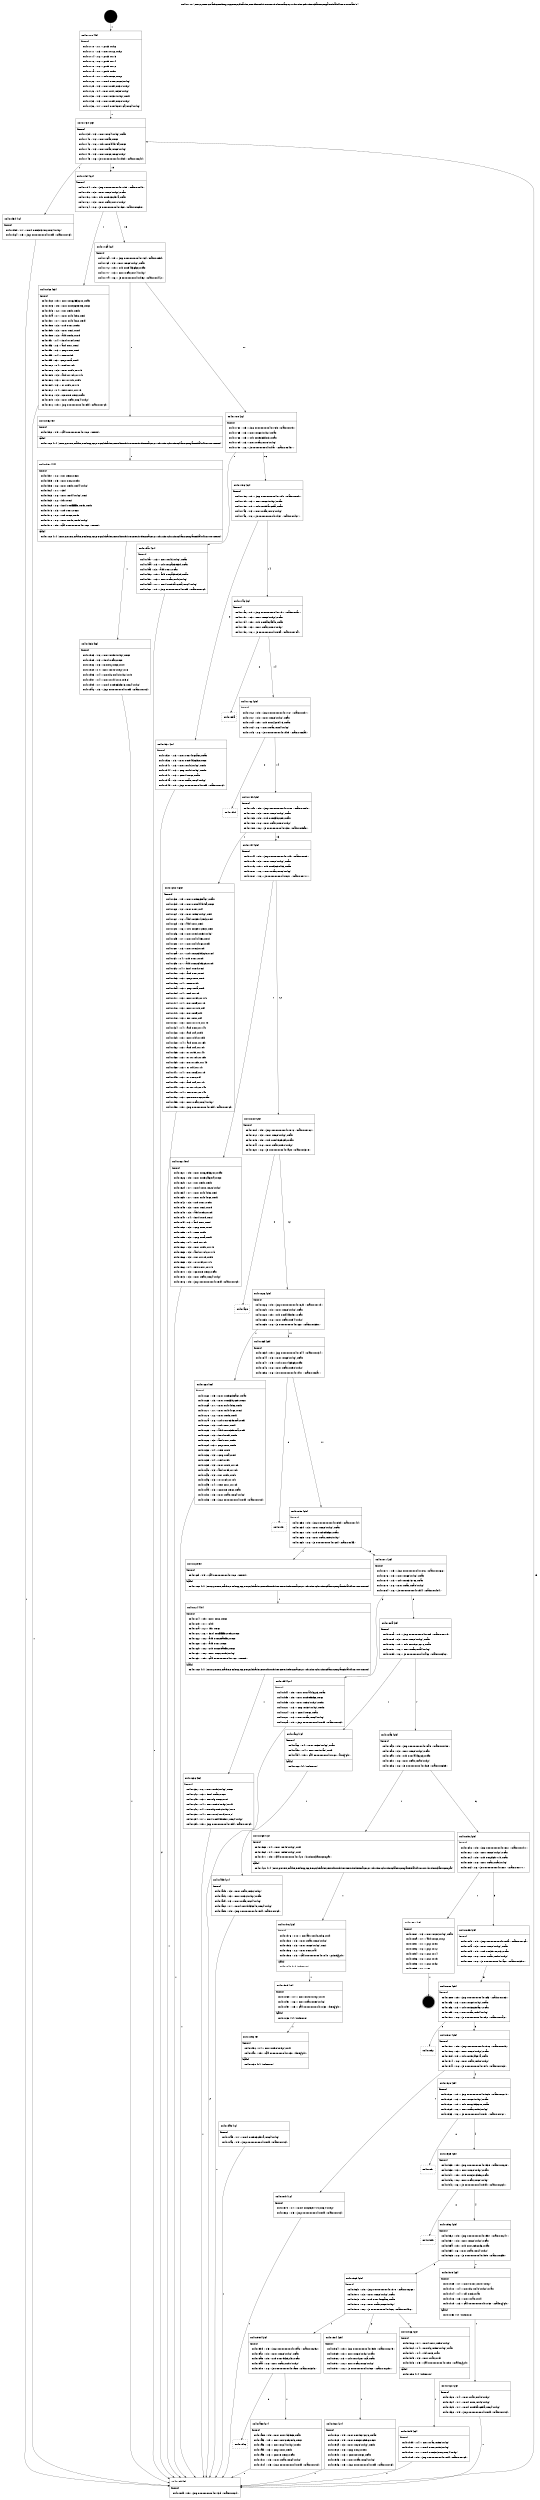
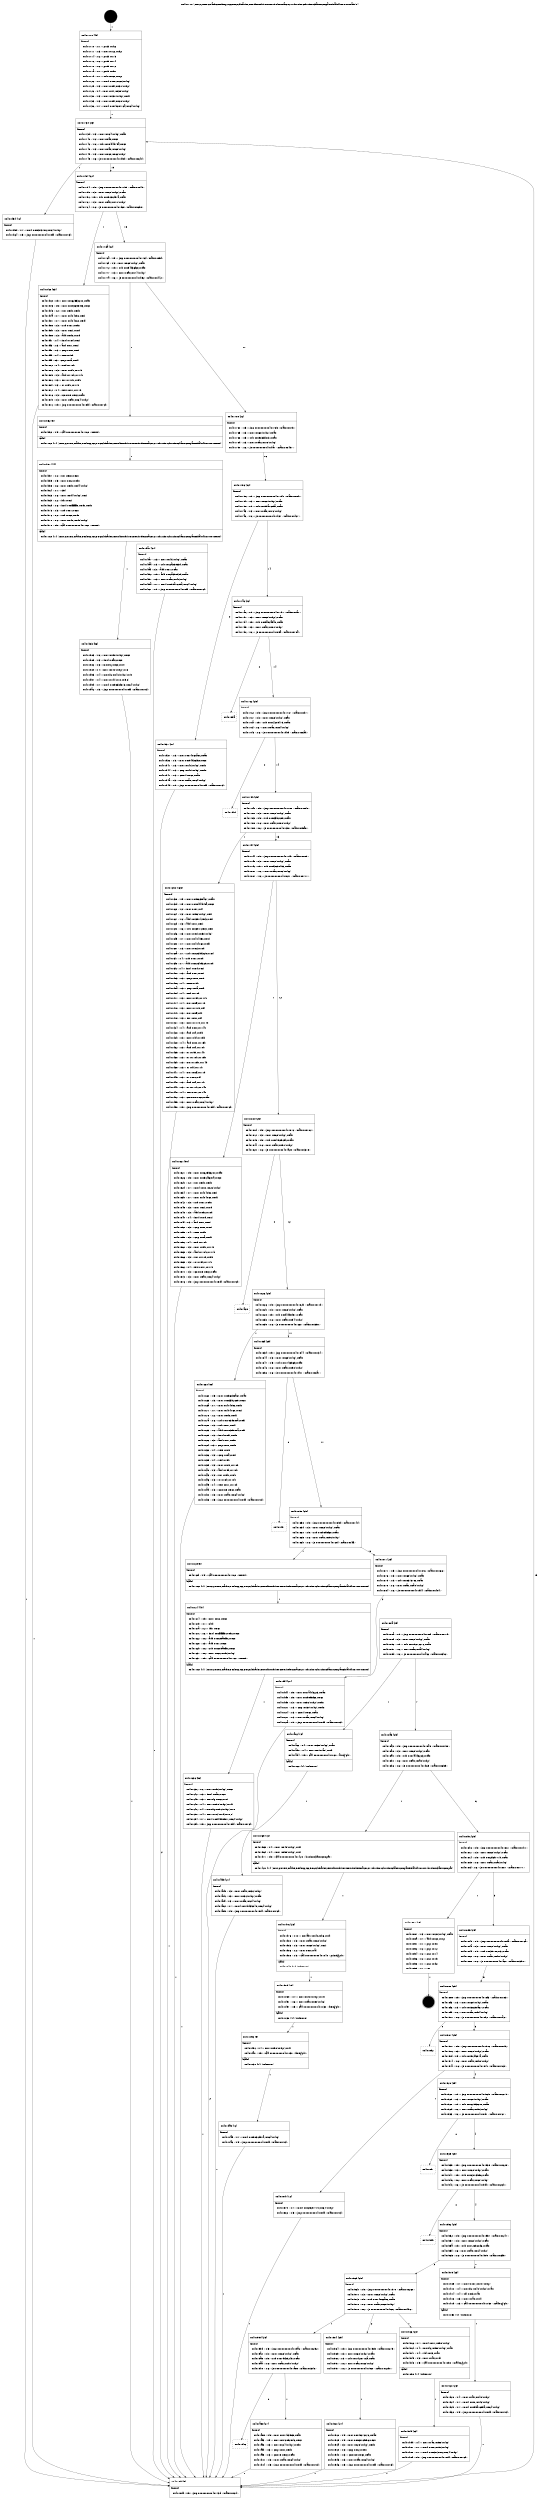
(229, 504) -> none
(413, 1606) -> none
none -> (264, 2095)
